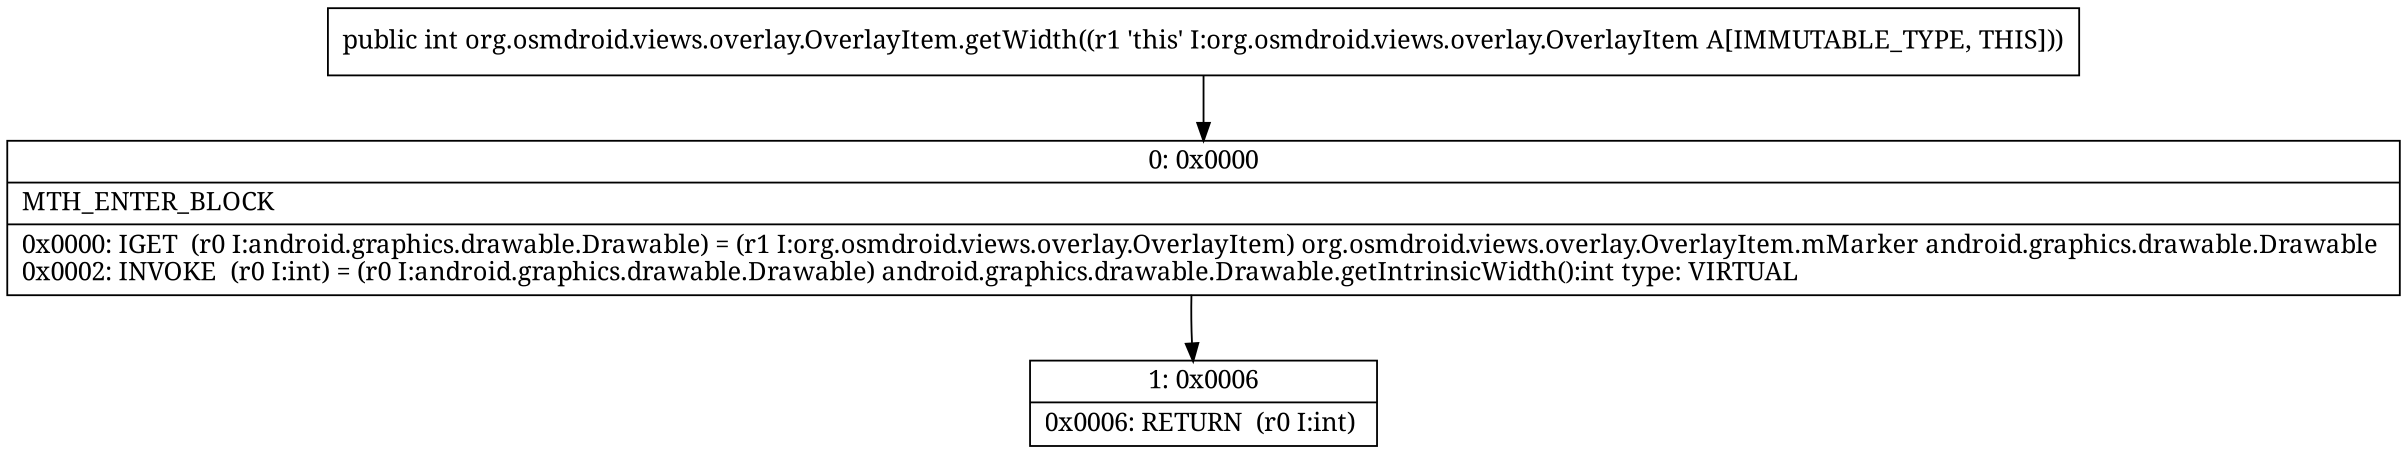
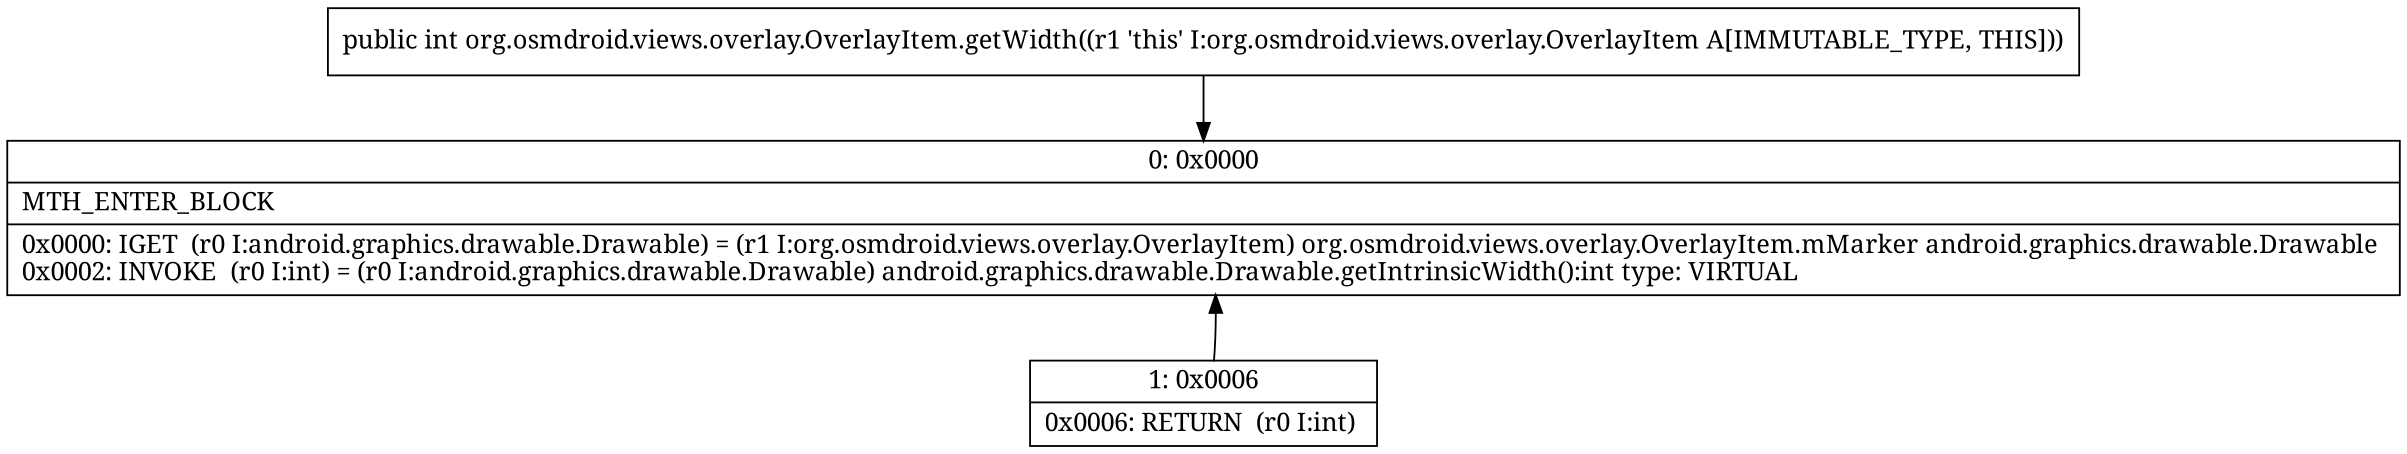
(1191, 319) -> (1215, 337)
